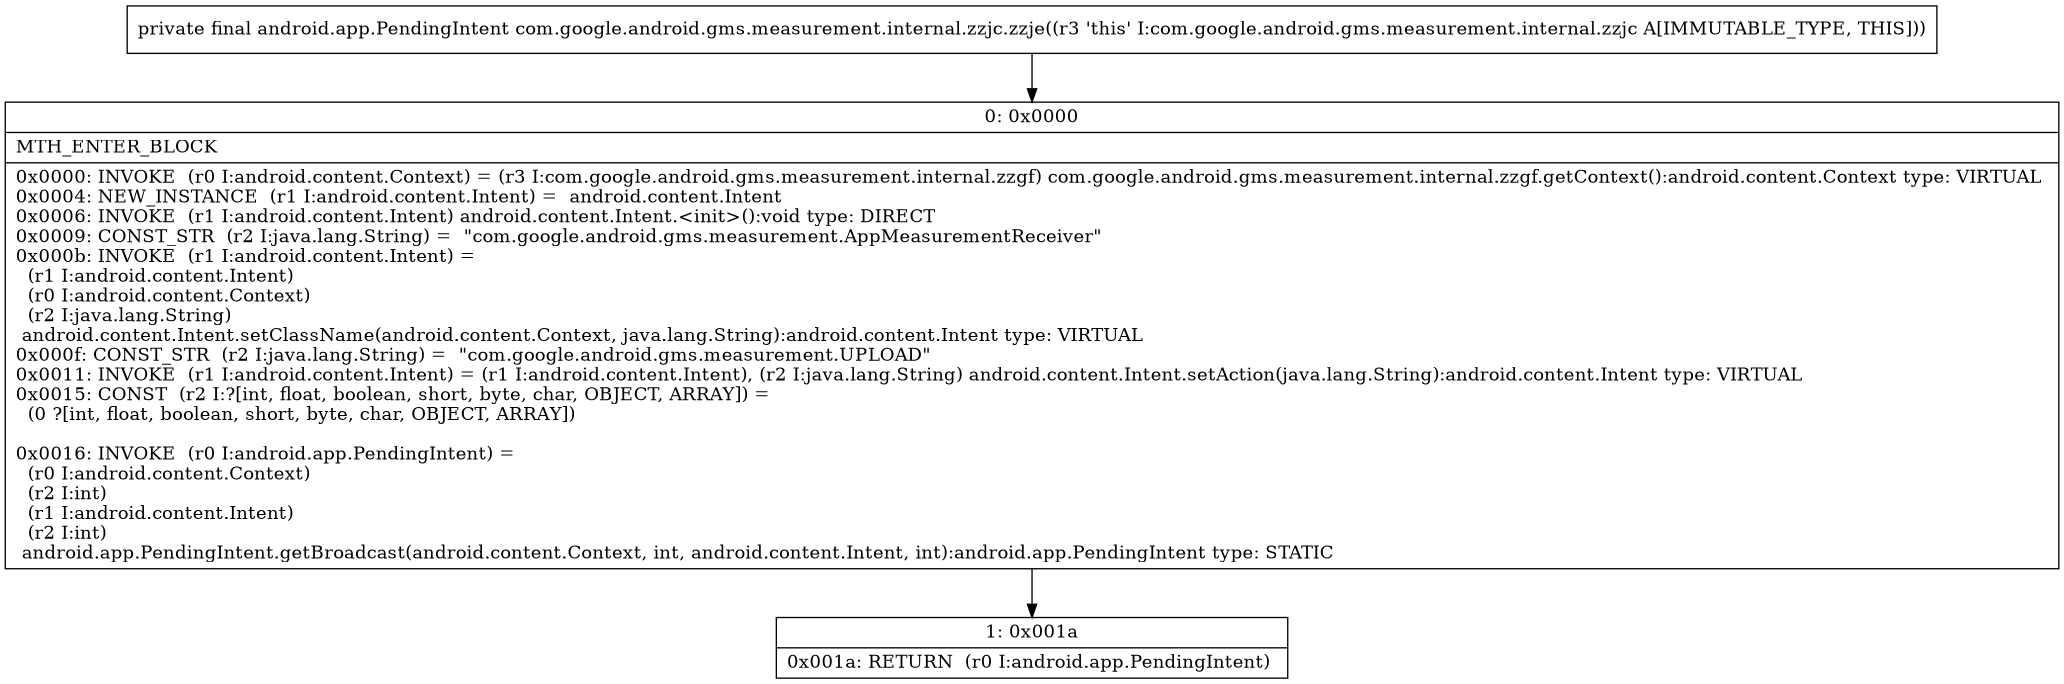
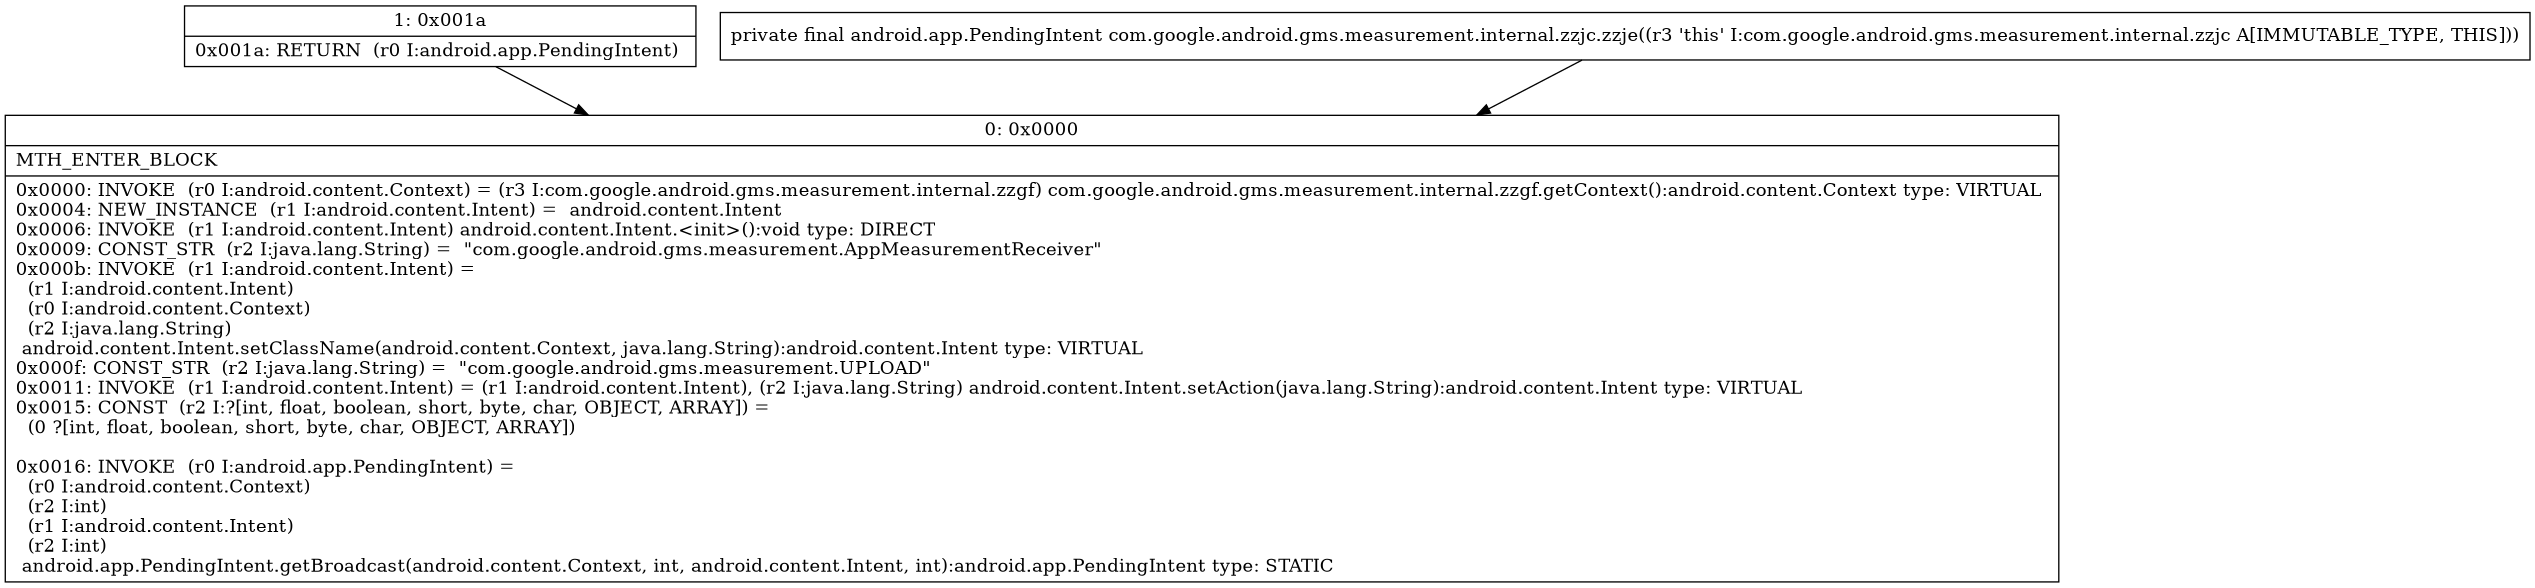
(1032, 586) -> (536, 88)
